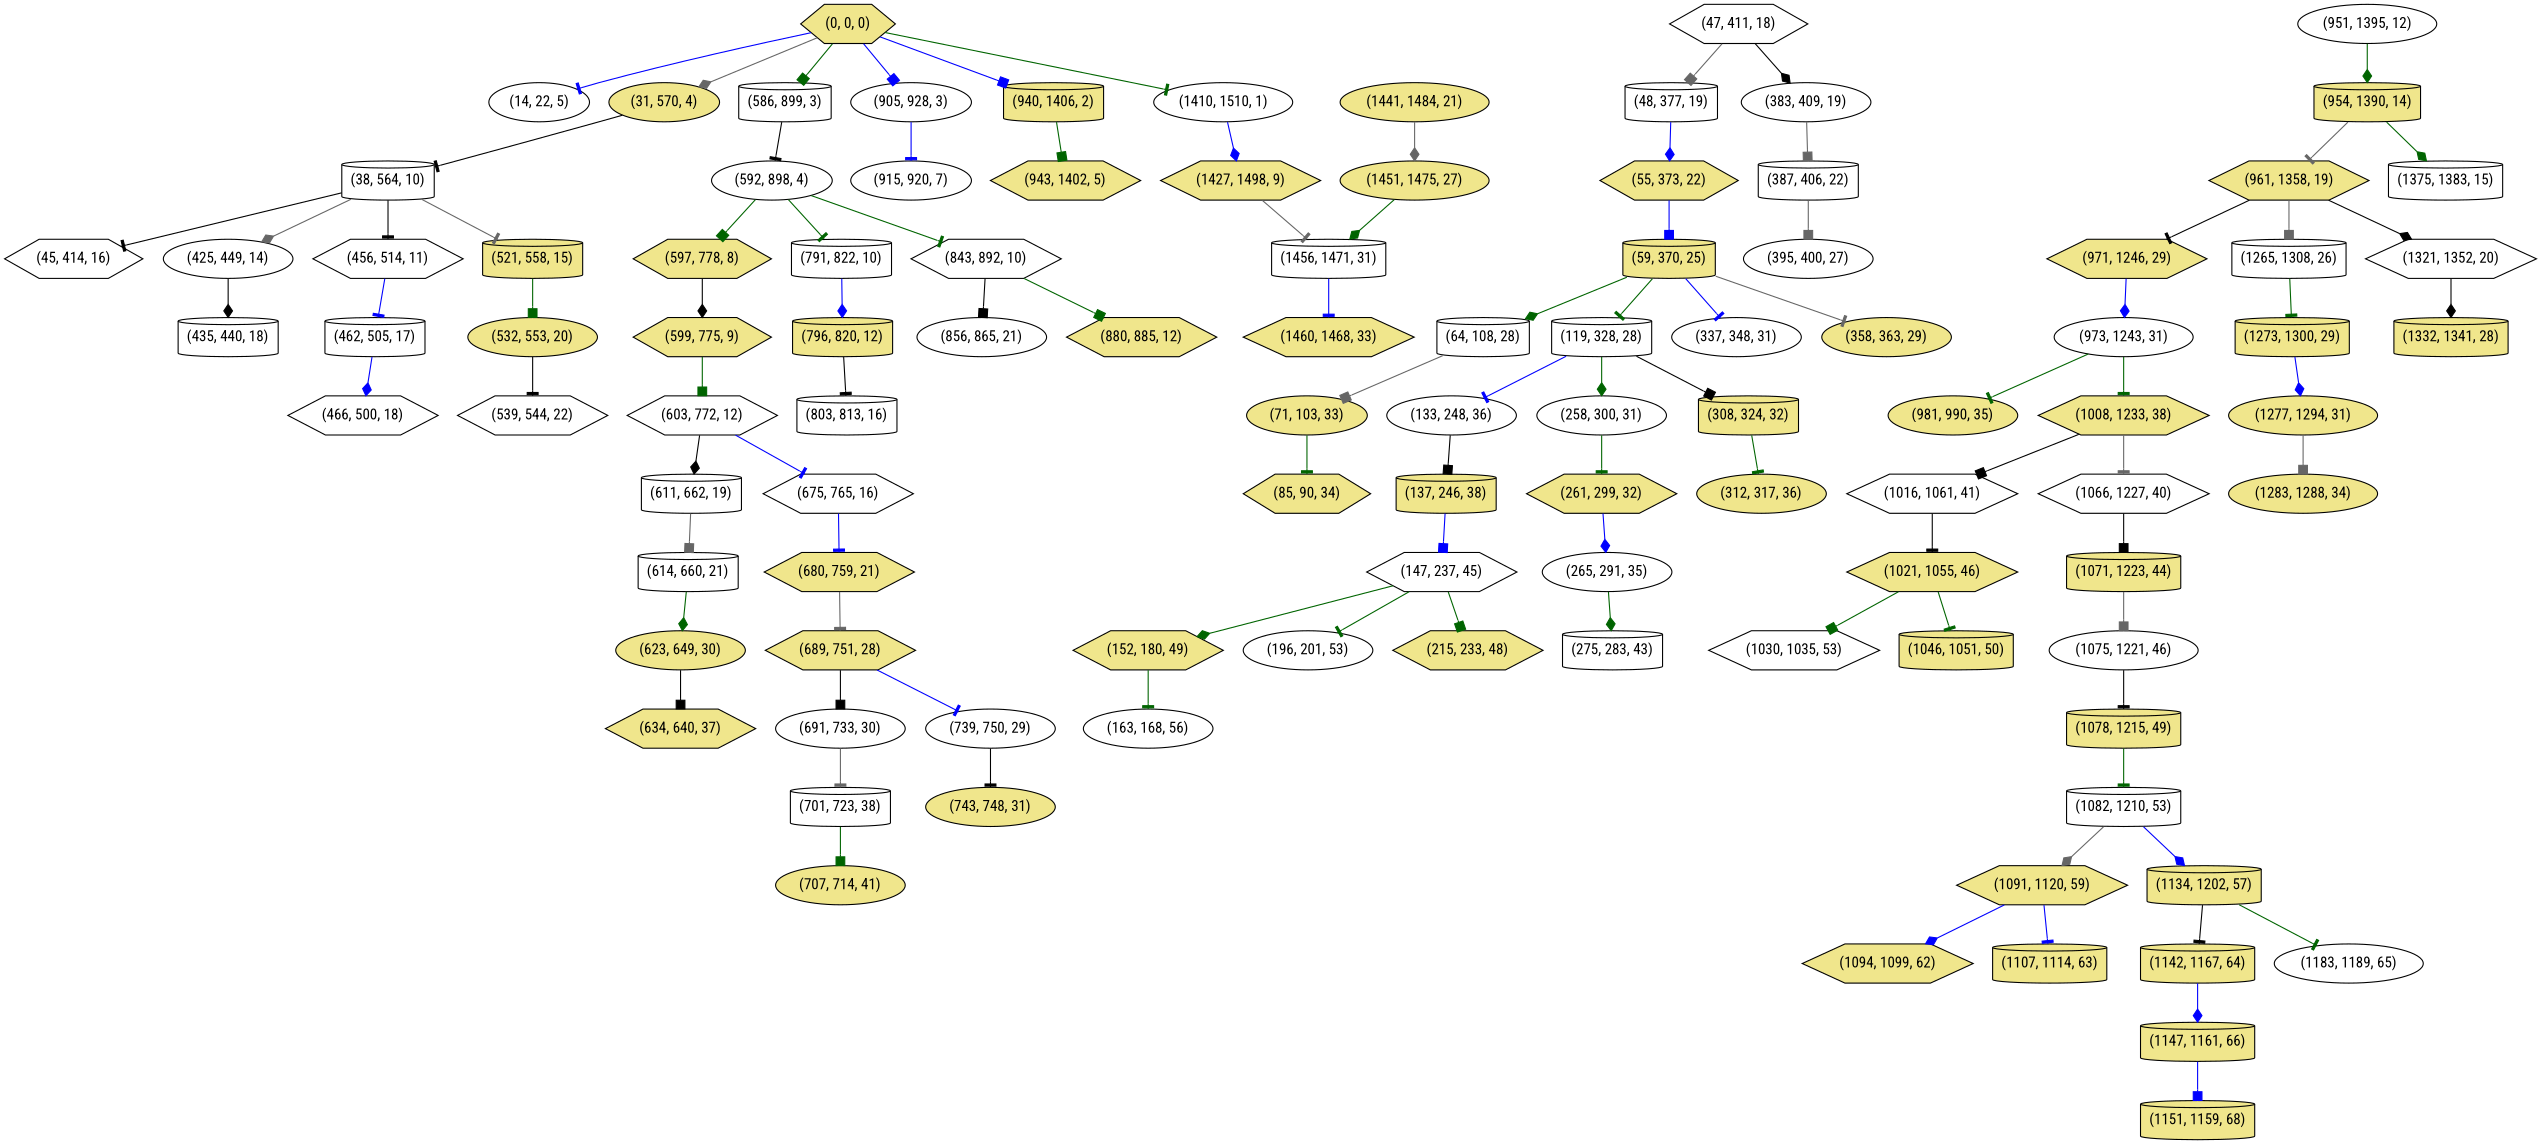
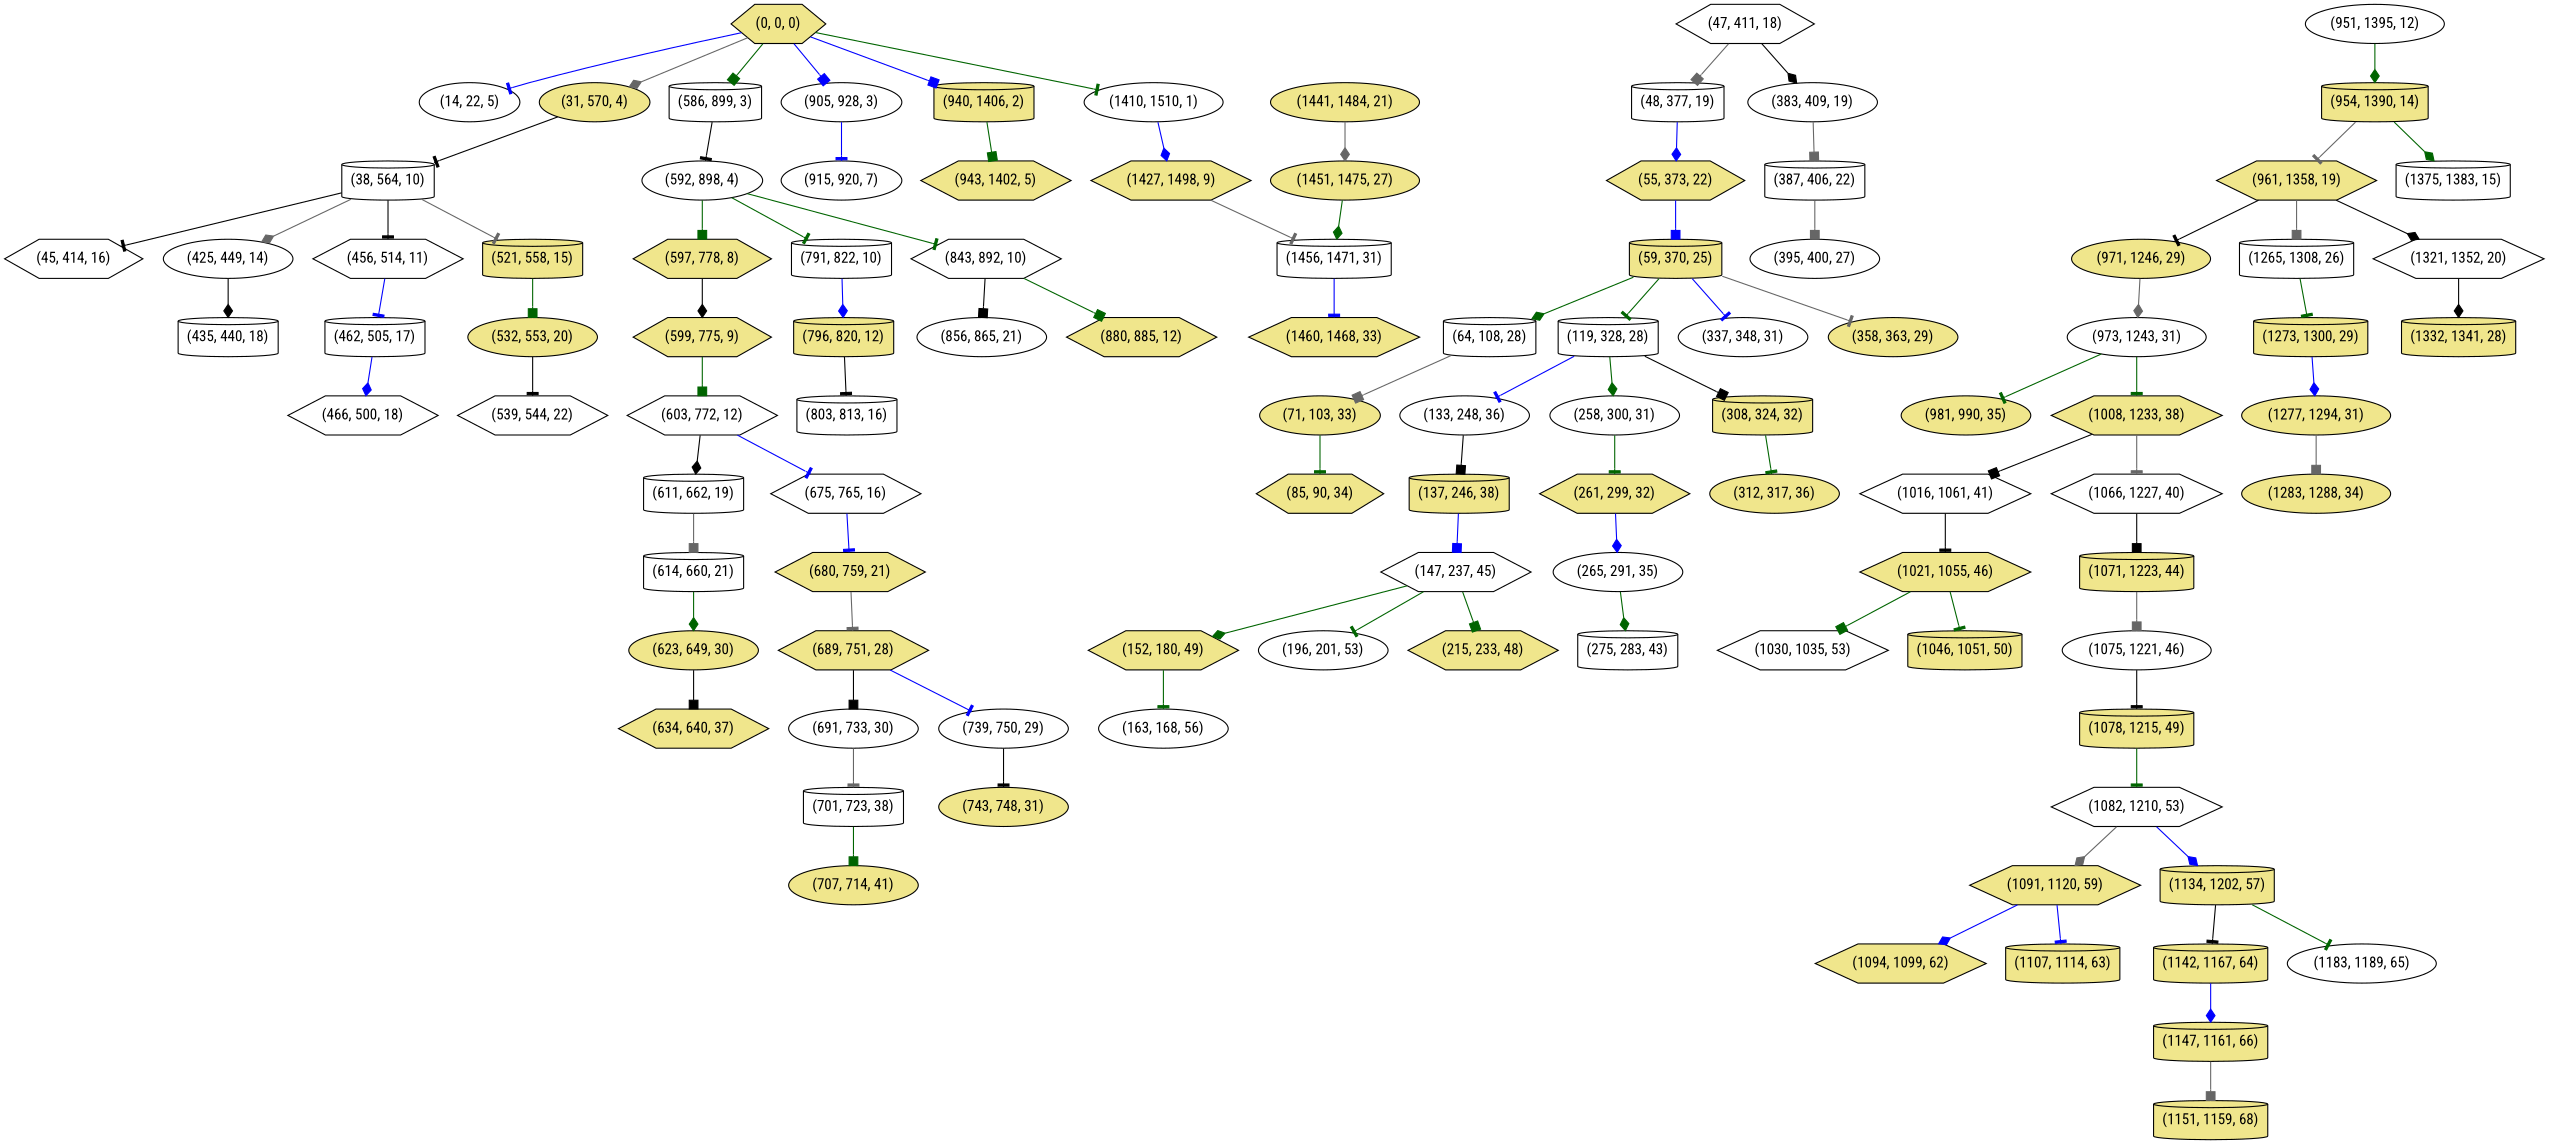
(2127, 259) -> (2141, 259)
(2126, 292) -> (2139, 292)
(2124, 807) -> (2137, 807)
(2198, 1076) -> (2211, 1076)
